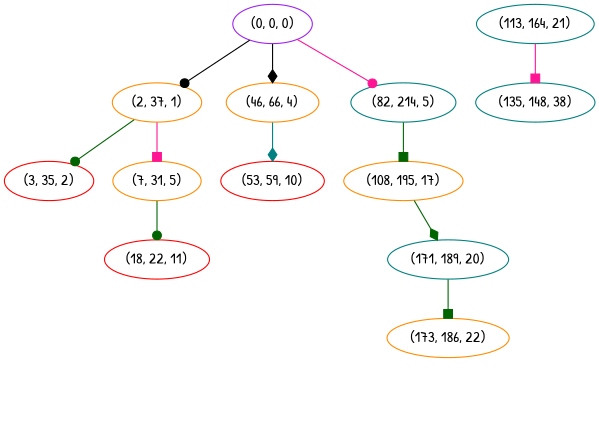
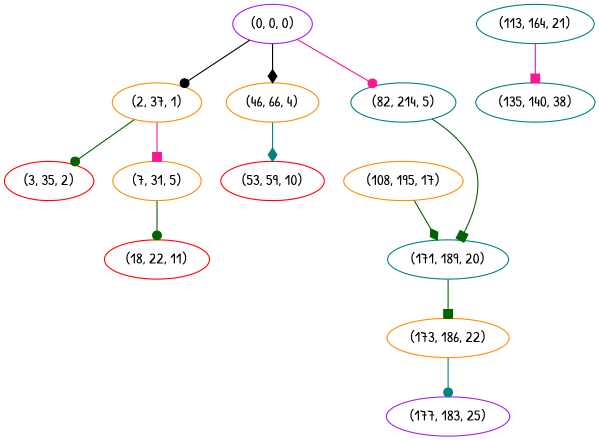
(535, 102) -> (535, 102)
(403, 136) -> (475, 167)
none -> (448, 416)
